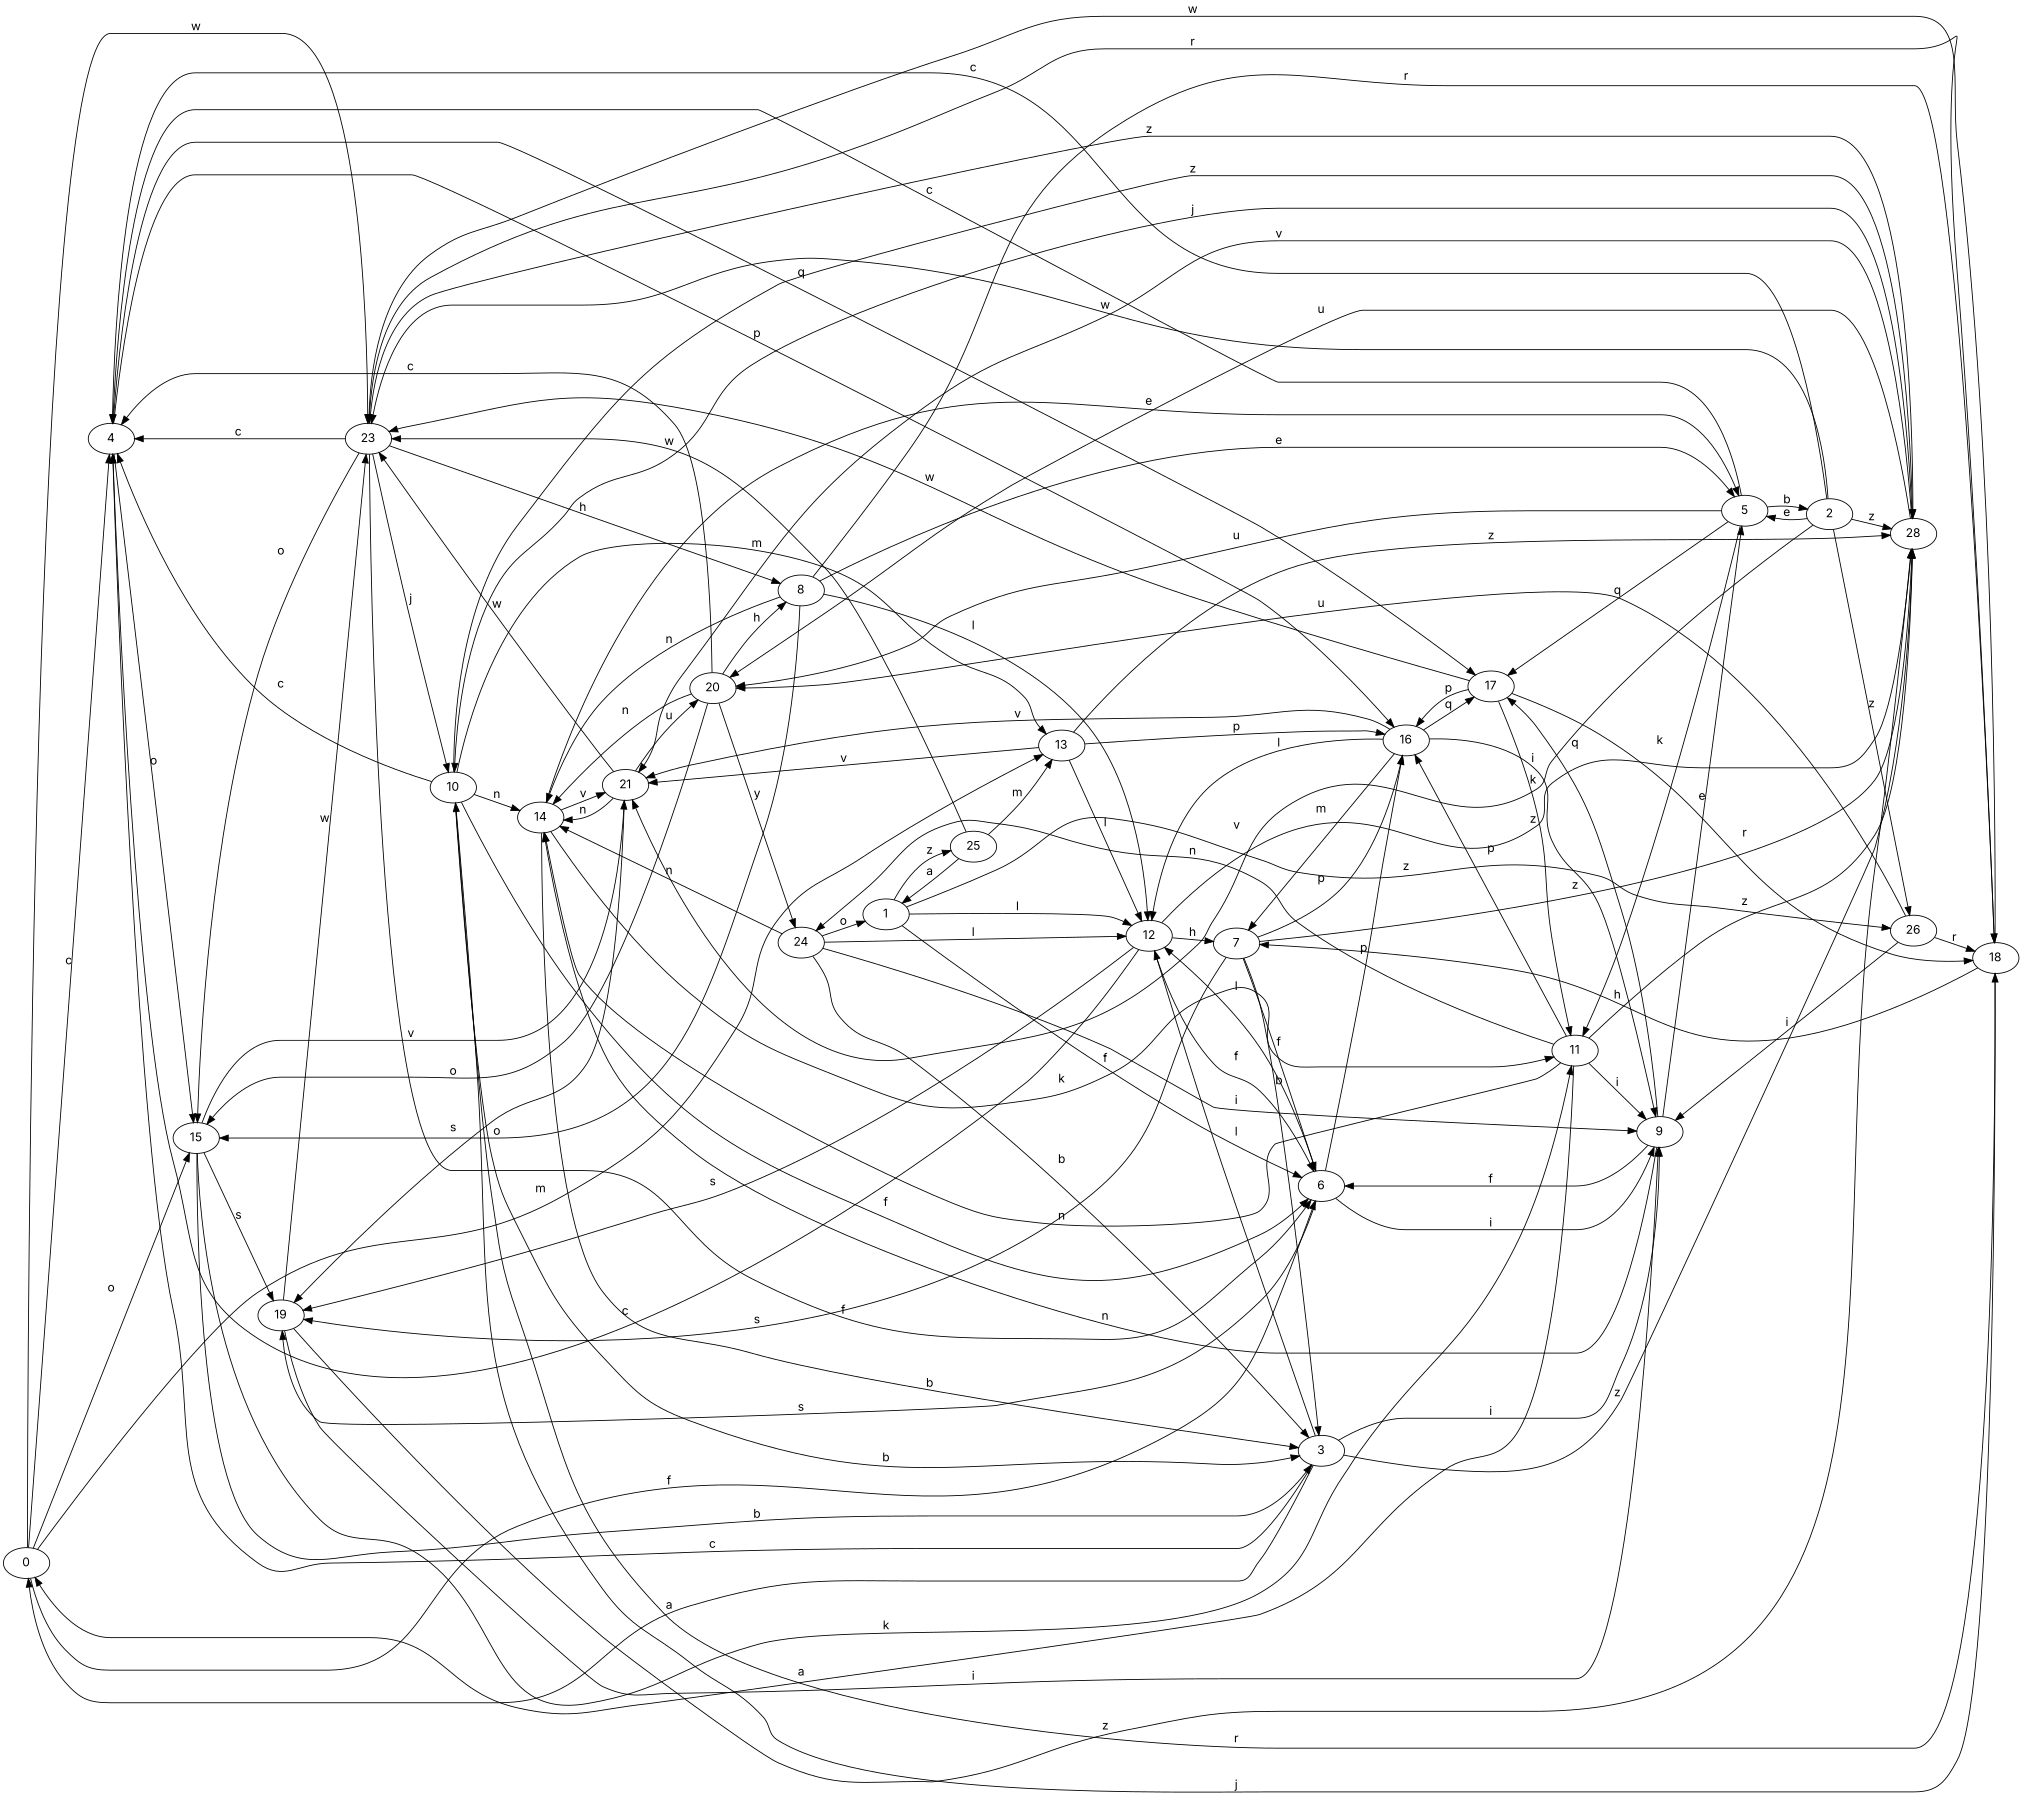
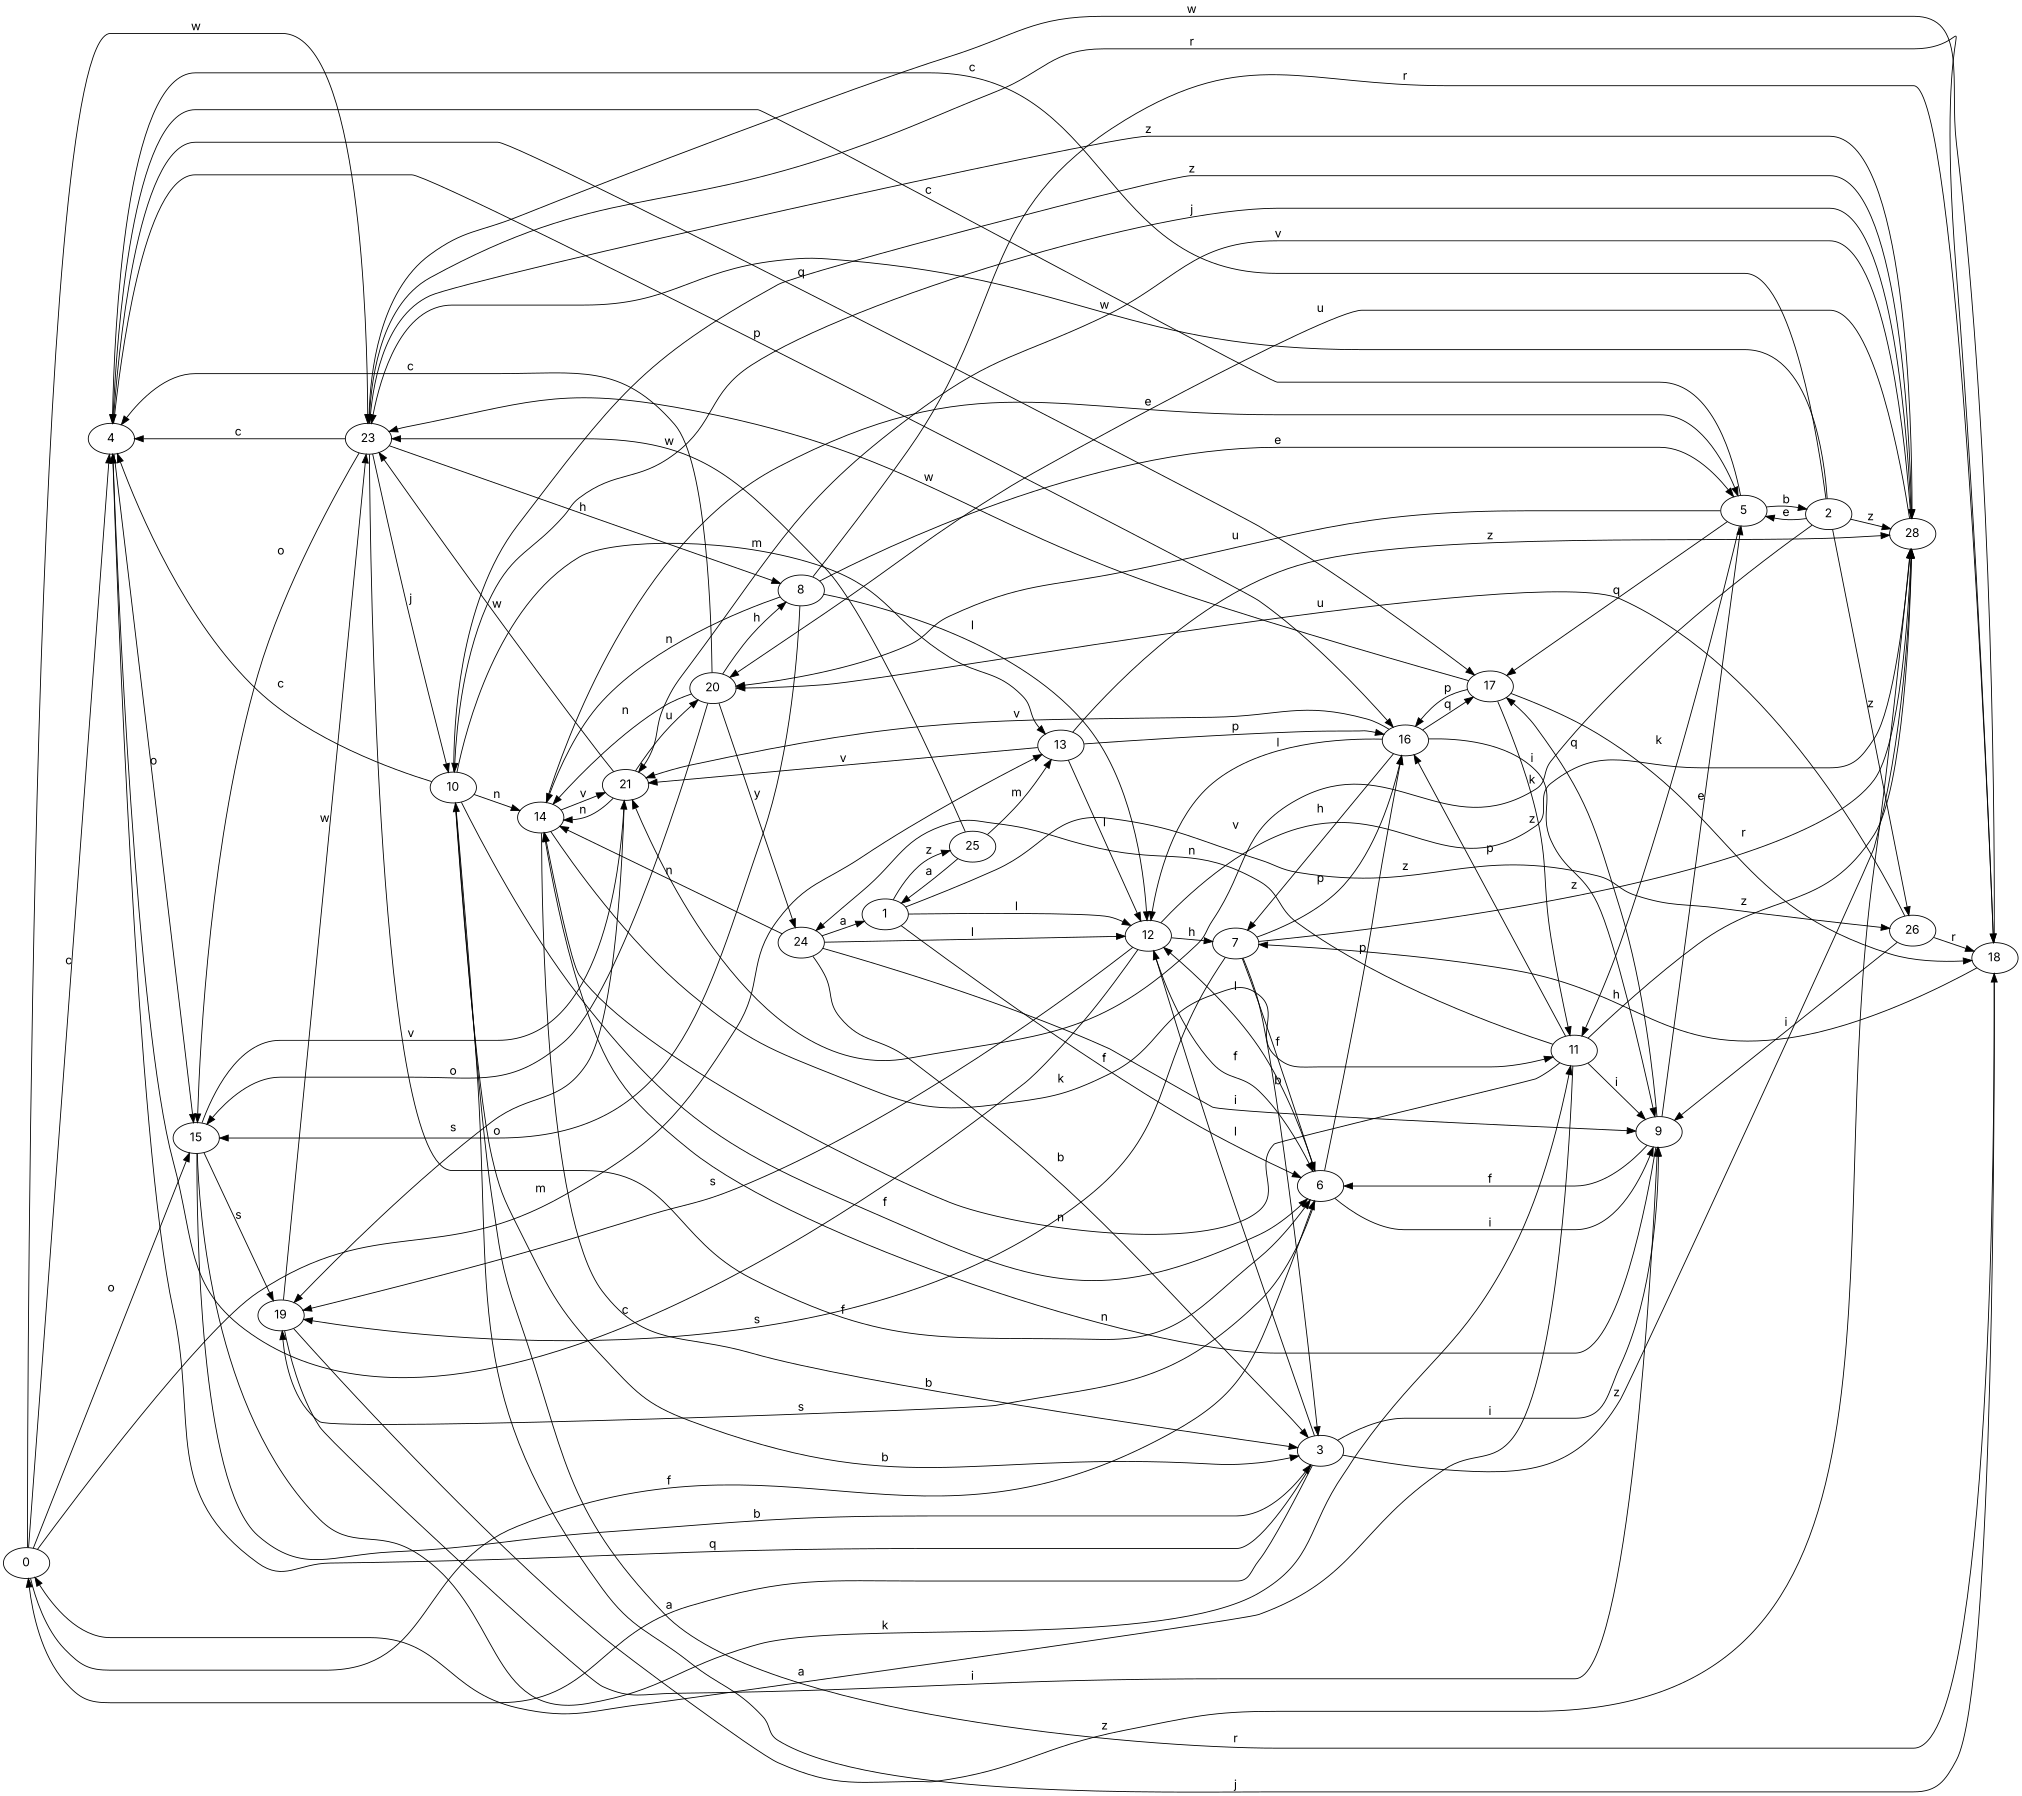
(1321, 809) -> (1321, 809)
(844, 922) -> (843, 922)
(713, 1545) -> (713, 1545)
